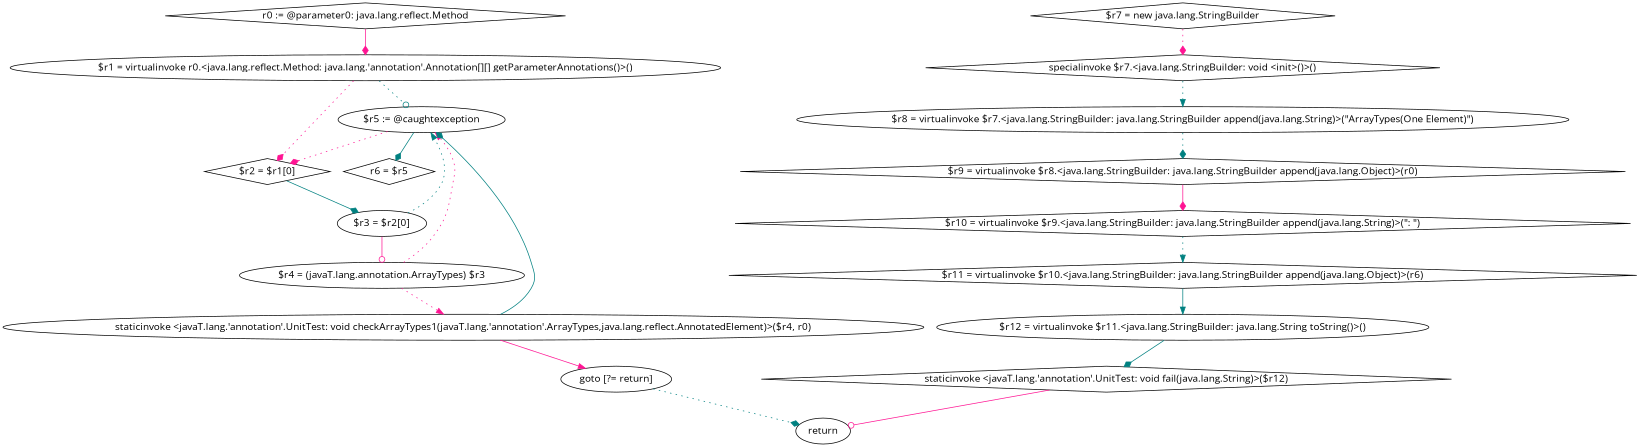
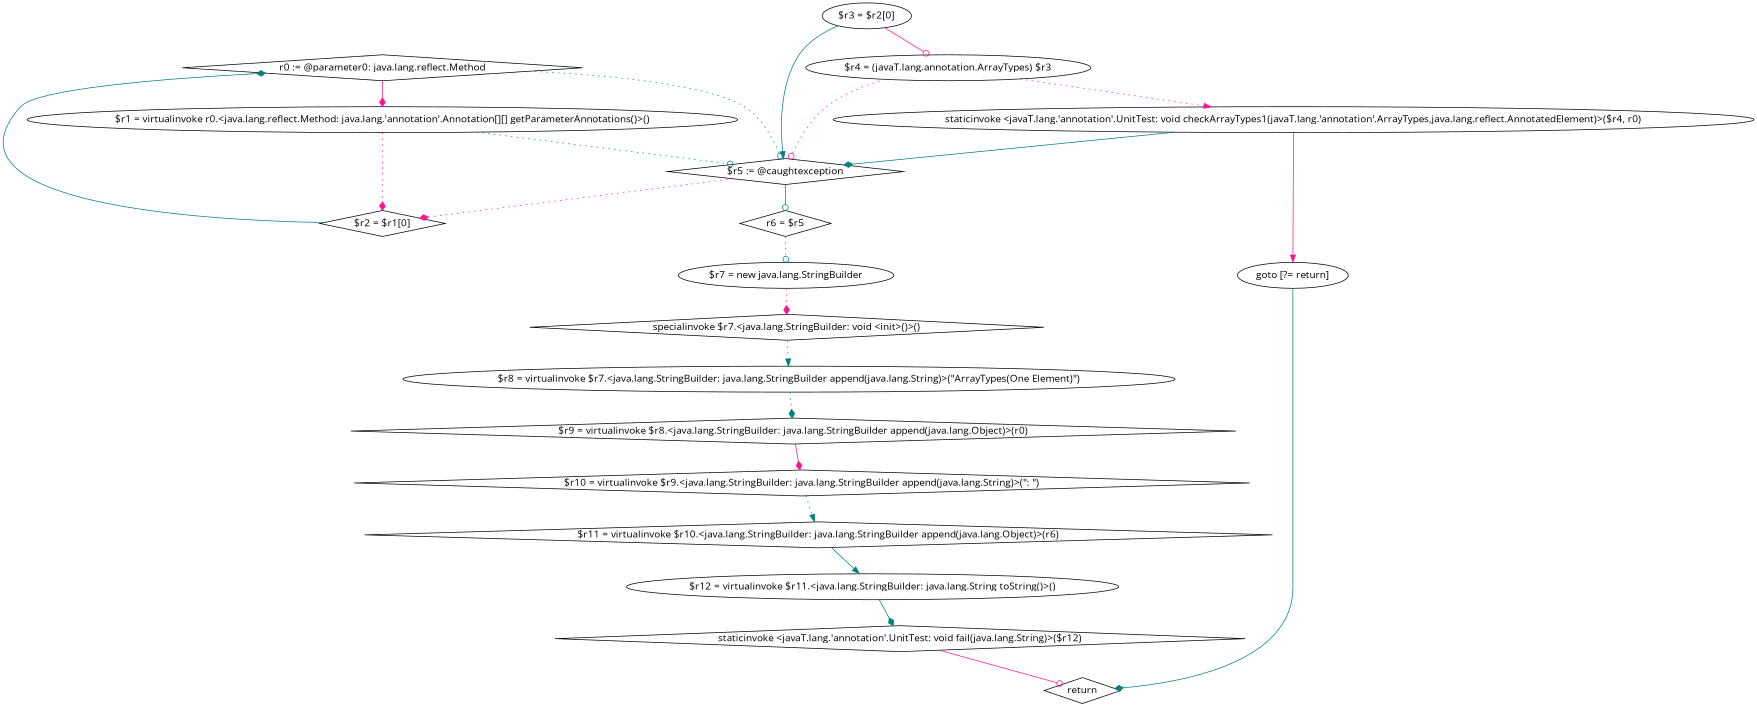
(1183, 16) -> (786, 275)
none -> (668, 84)
(422, 120) -> (785, 172)
(407, 143) -> (785, 195)
(442, 183) -> (788, 78)
(318, 195) -> (20, 170)
(448, 207) -> (829, 105)
none -> (786, 246)
(722, 406) -> (1293, 545)
(823, 431) -> (1082, 691)
